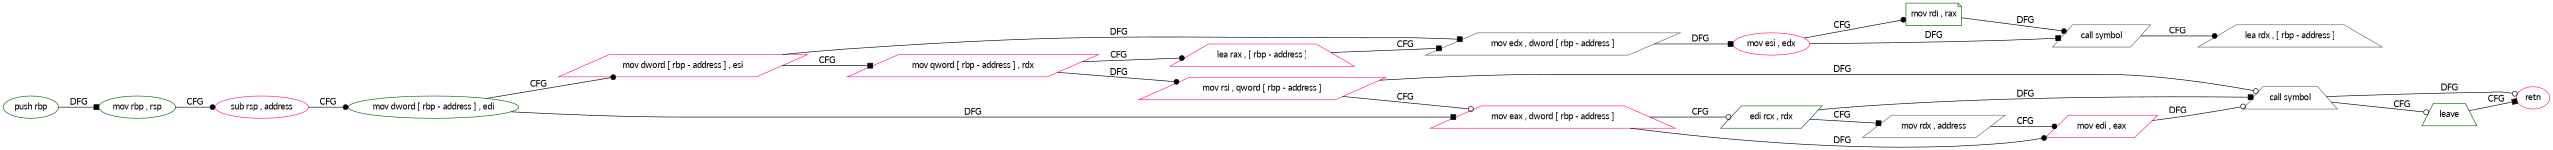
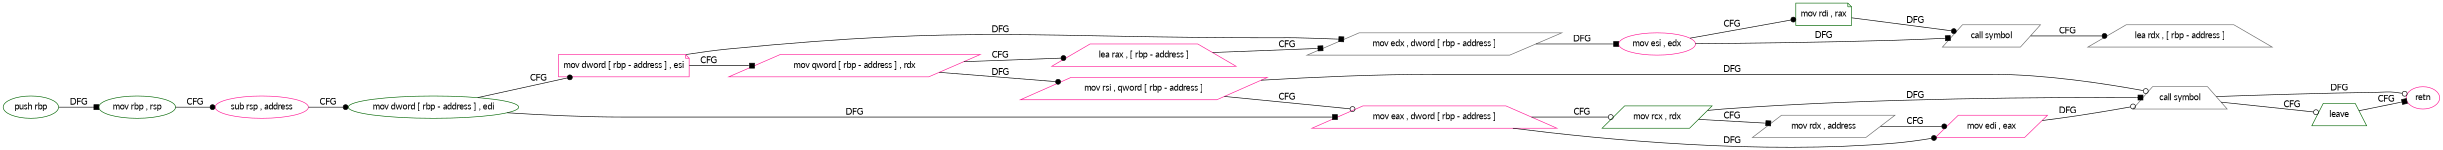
(683, 66) -> (624, 66)
(1771, 117) -> (1657, 117)
